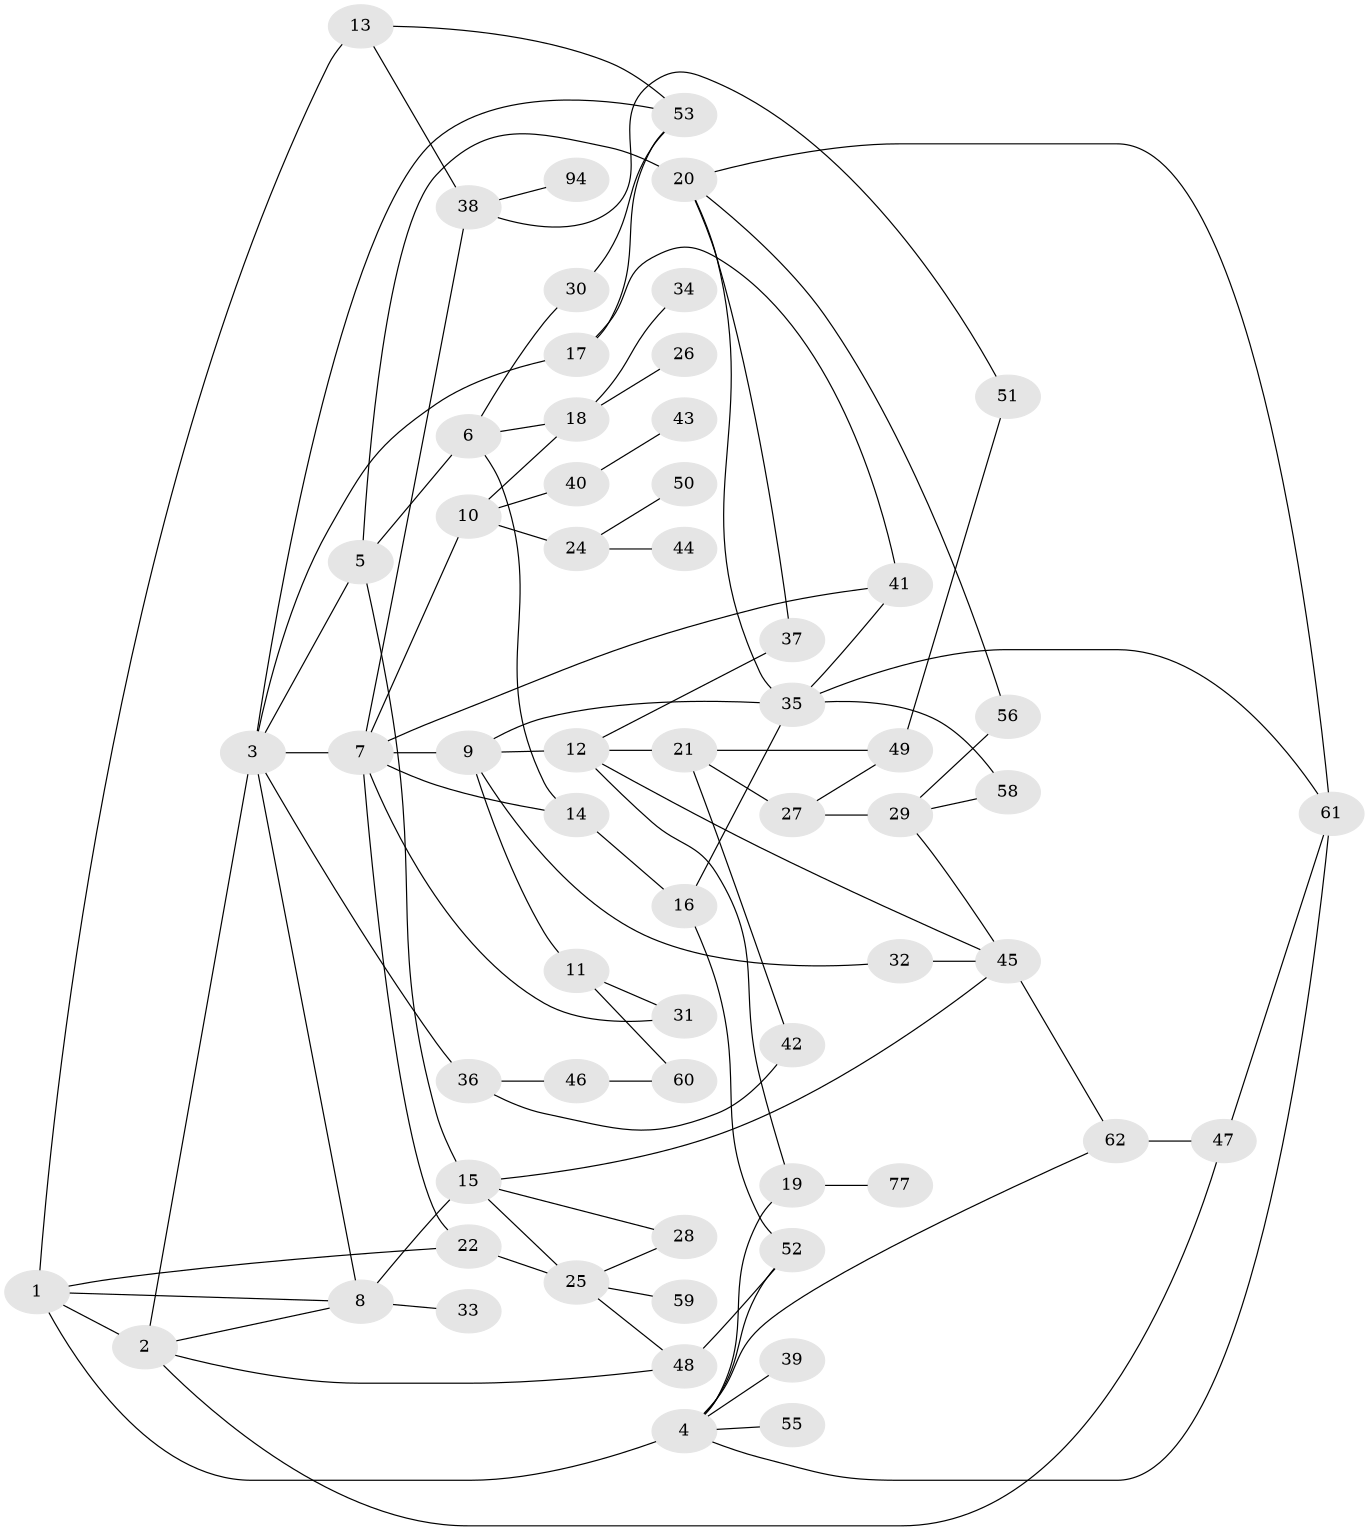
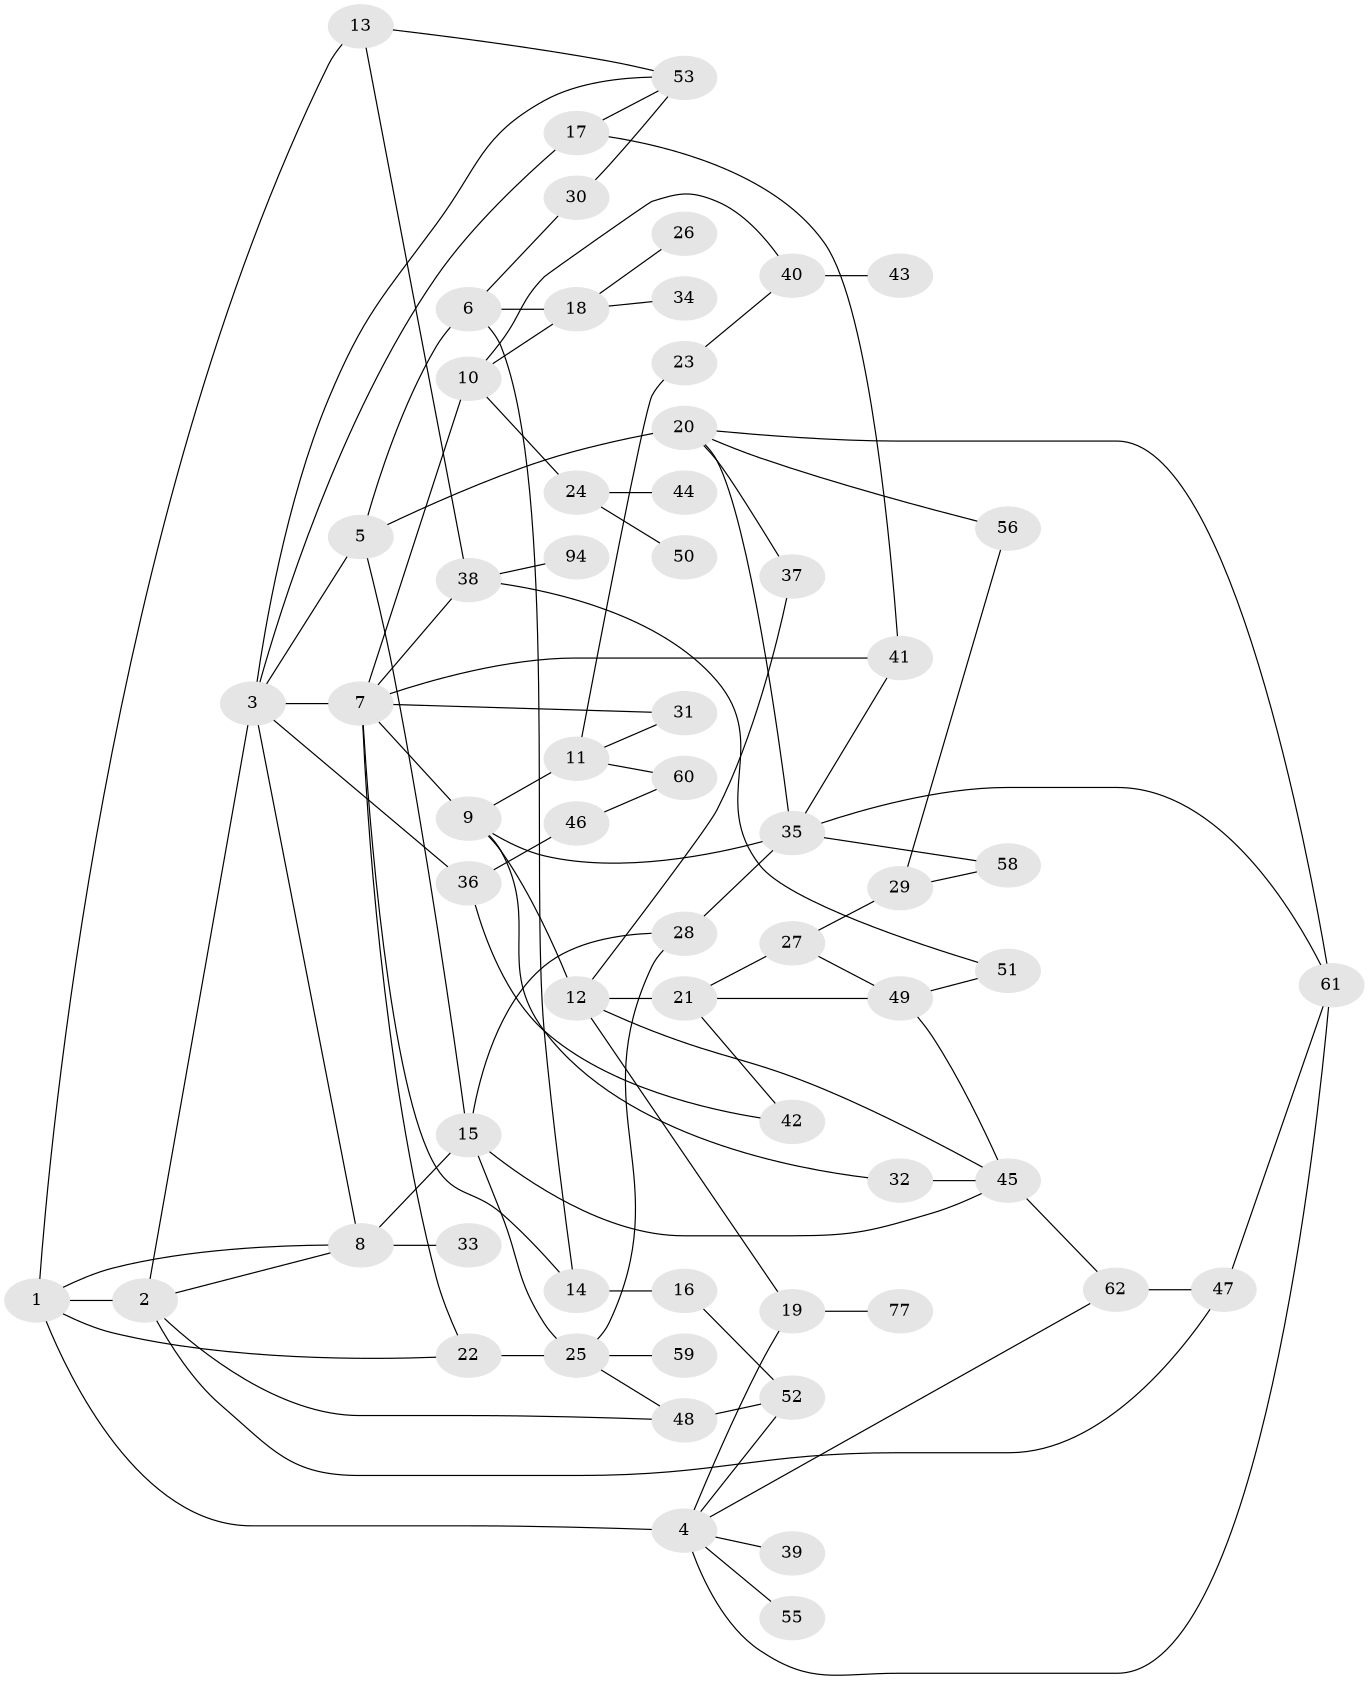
none -> (684, 363)
(738, 805) -> (738, 883)
(957, 887) -> (962, 1086)
